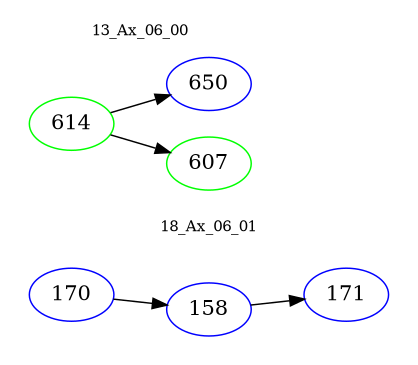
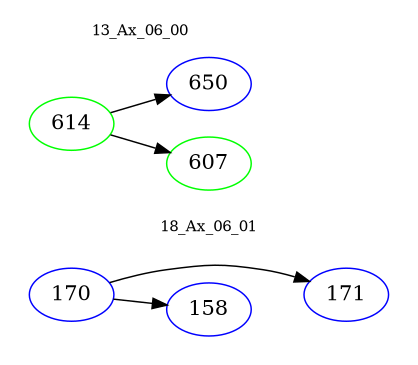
(270, 303) -> (202, 266)
